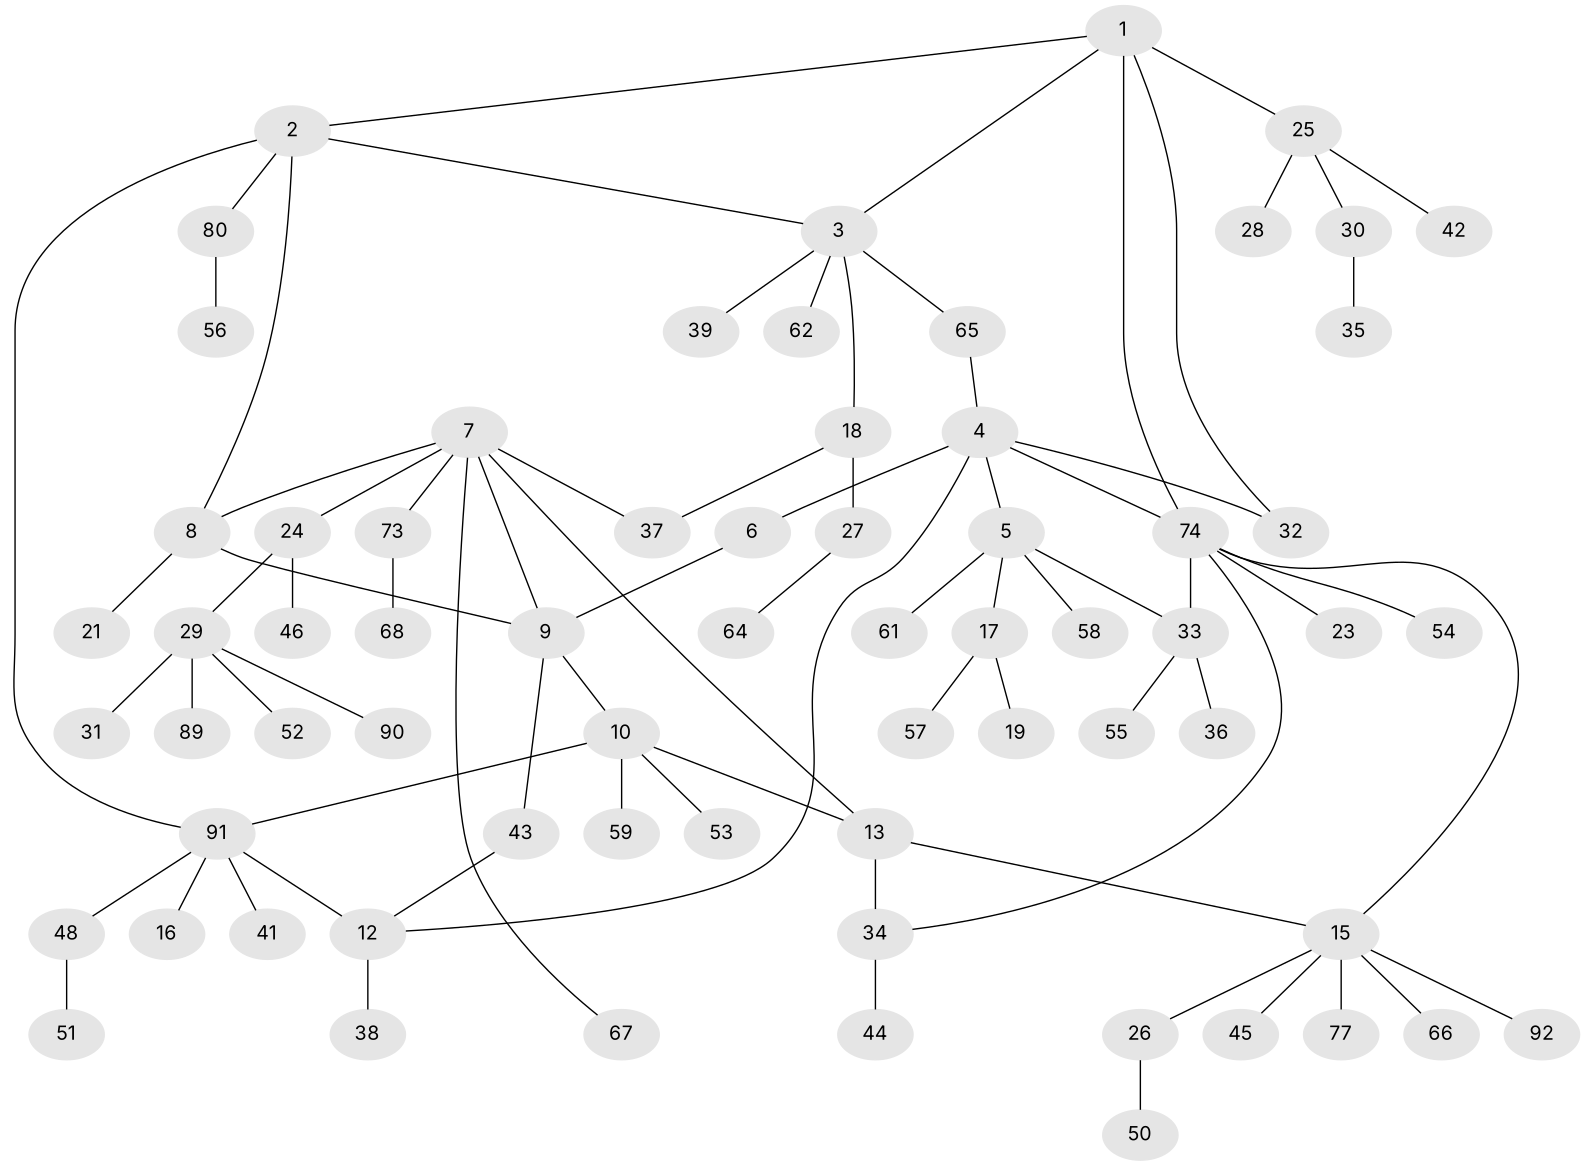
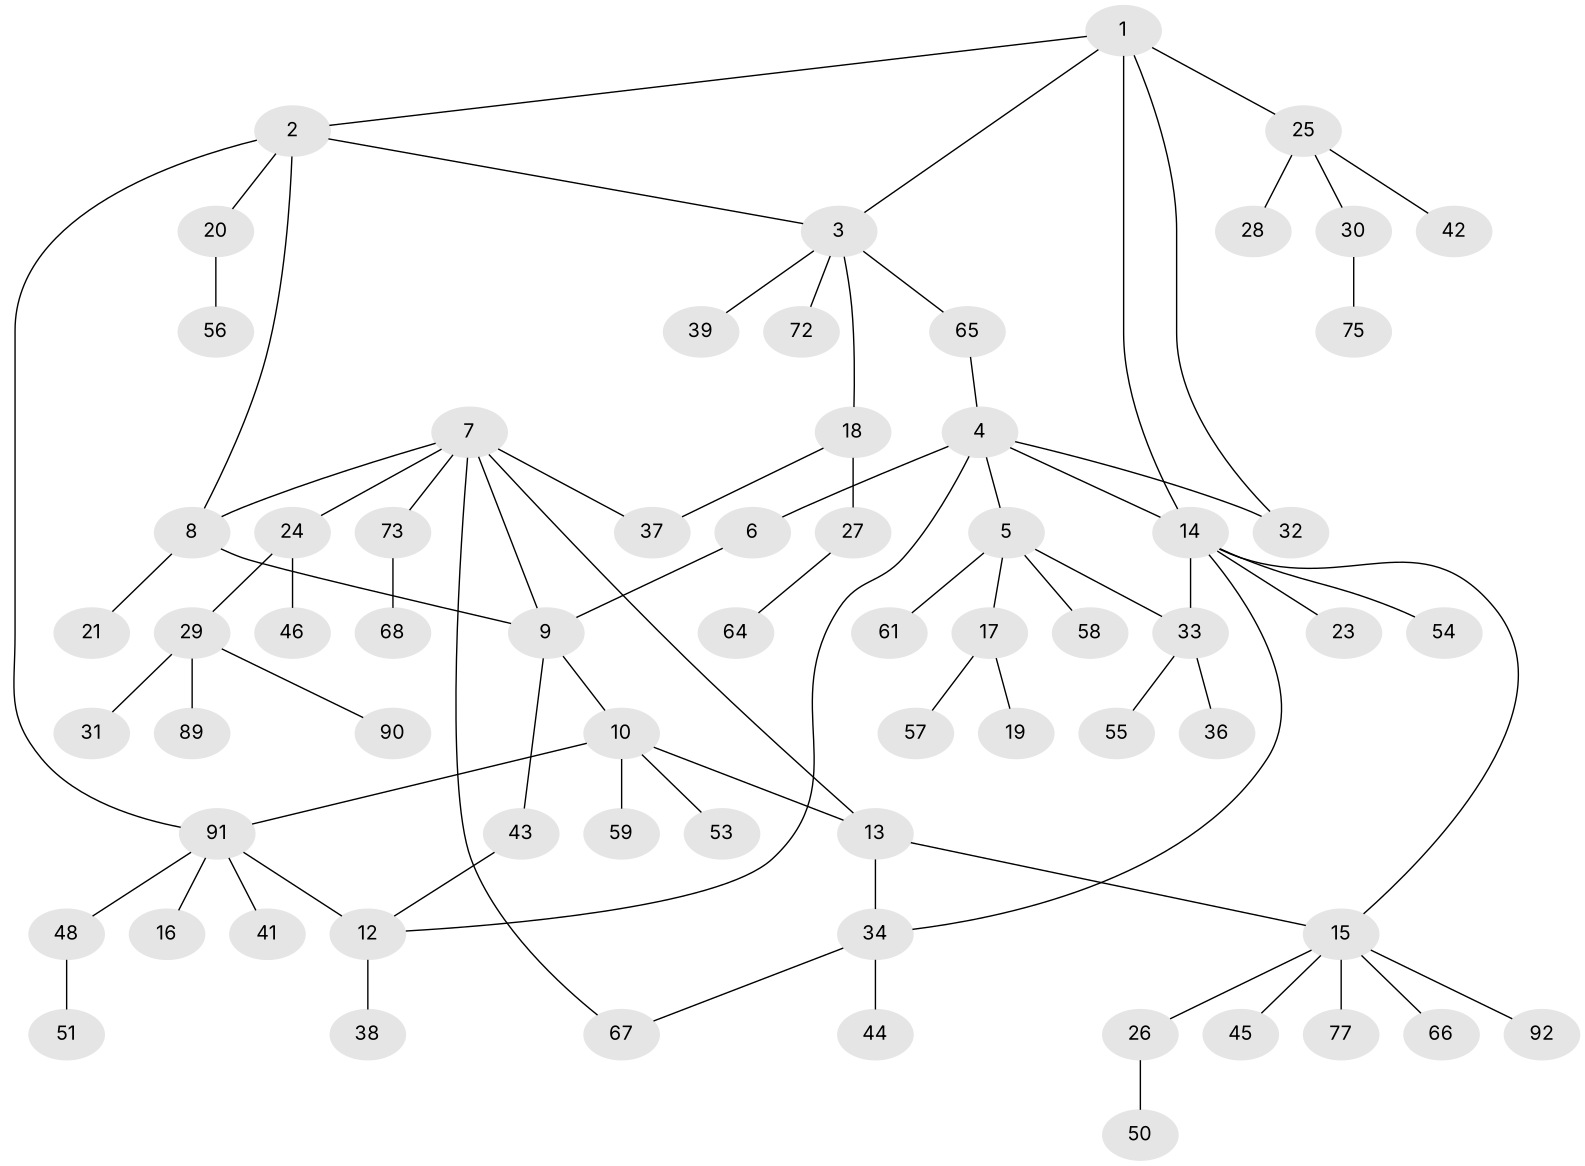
(216, 231) -> (216, 231)
(802, 332) -> (802, 332)
(1354, 332) -> (1354, 332)
(1191, 533) -> (1191, 533)
(293, 733) -> none
none -> (748, 985)
